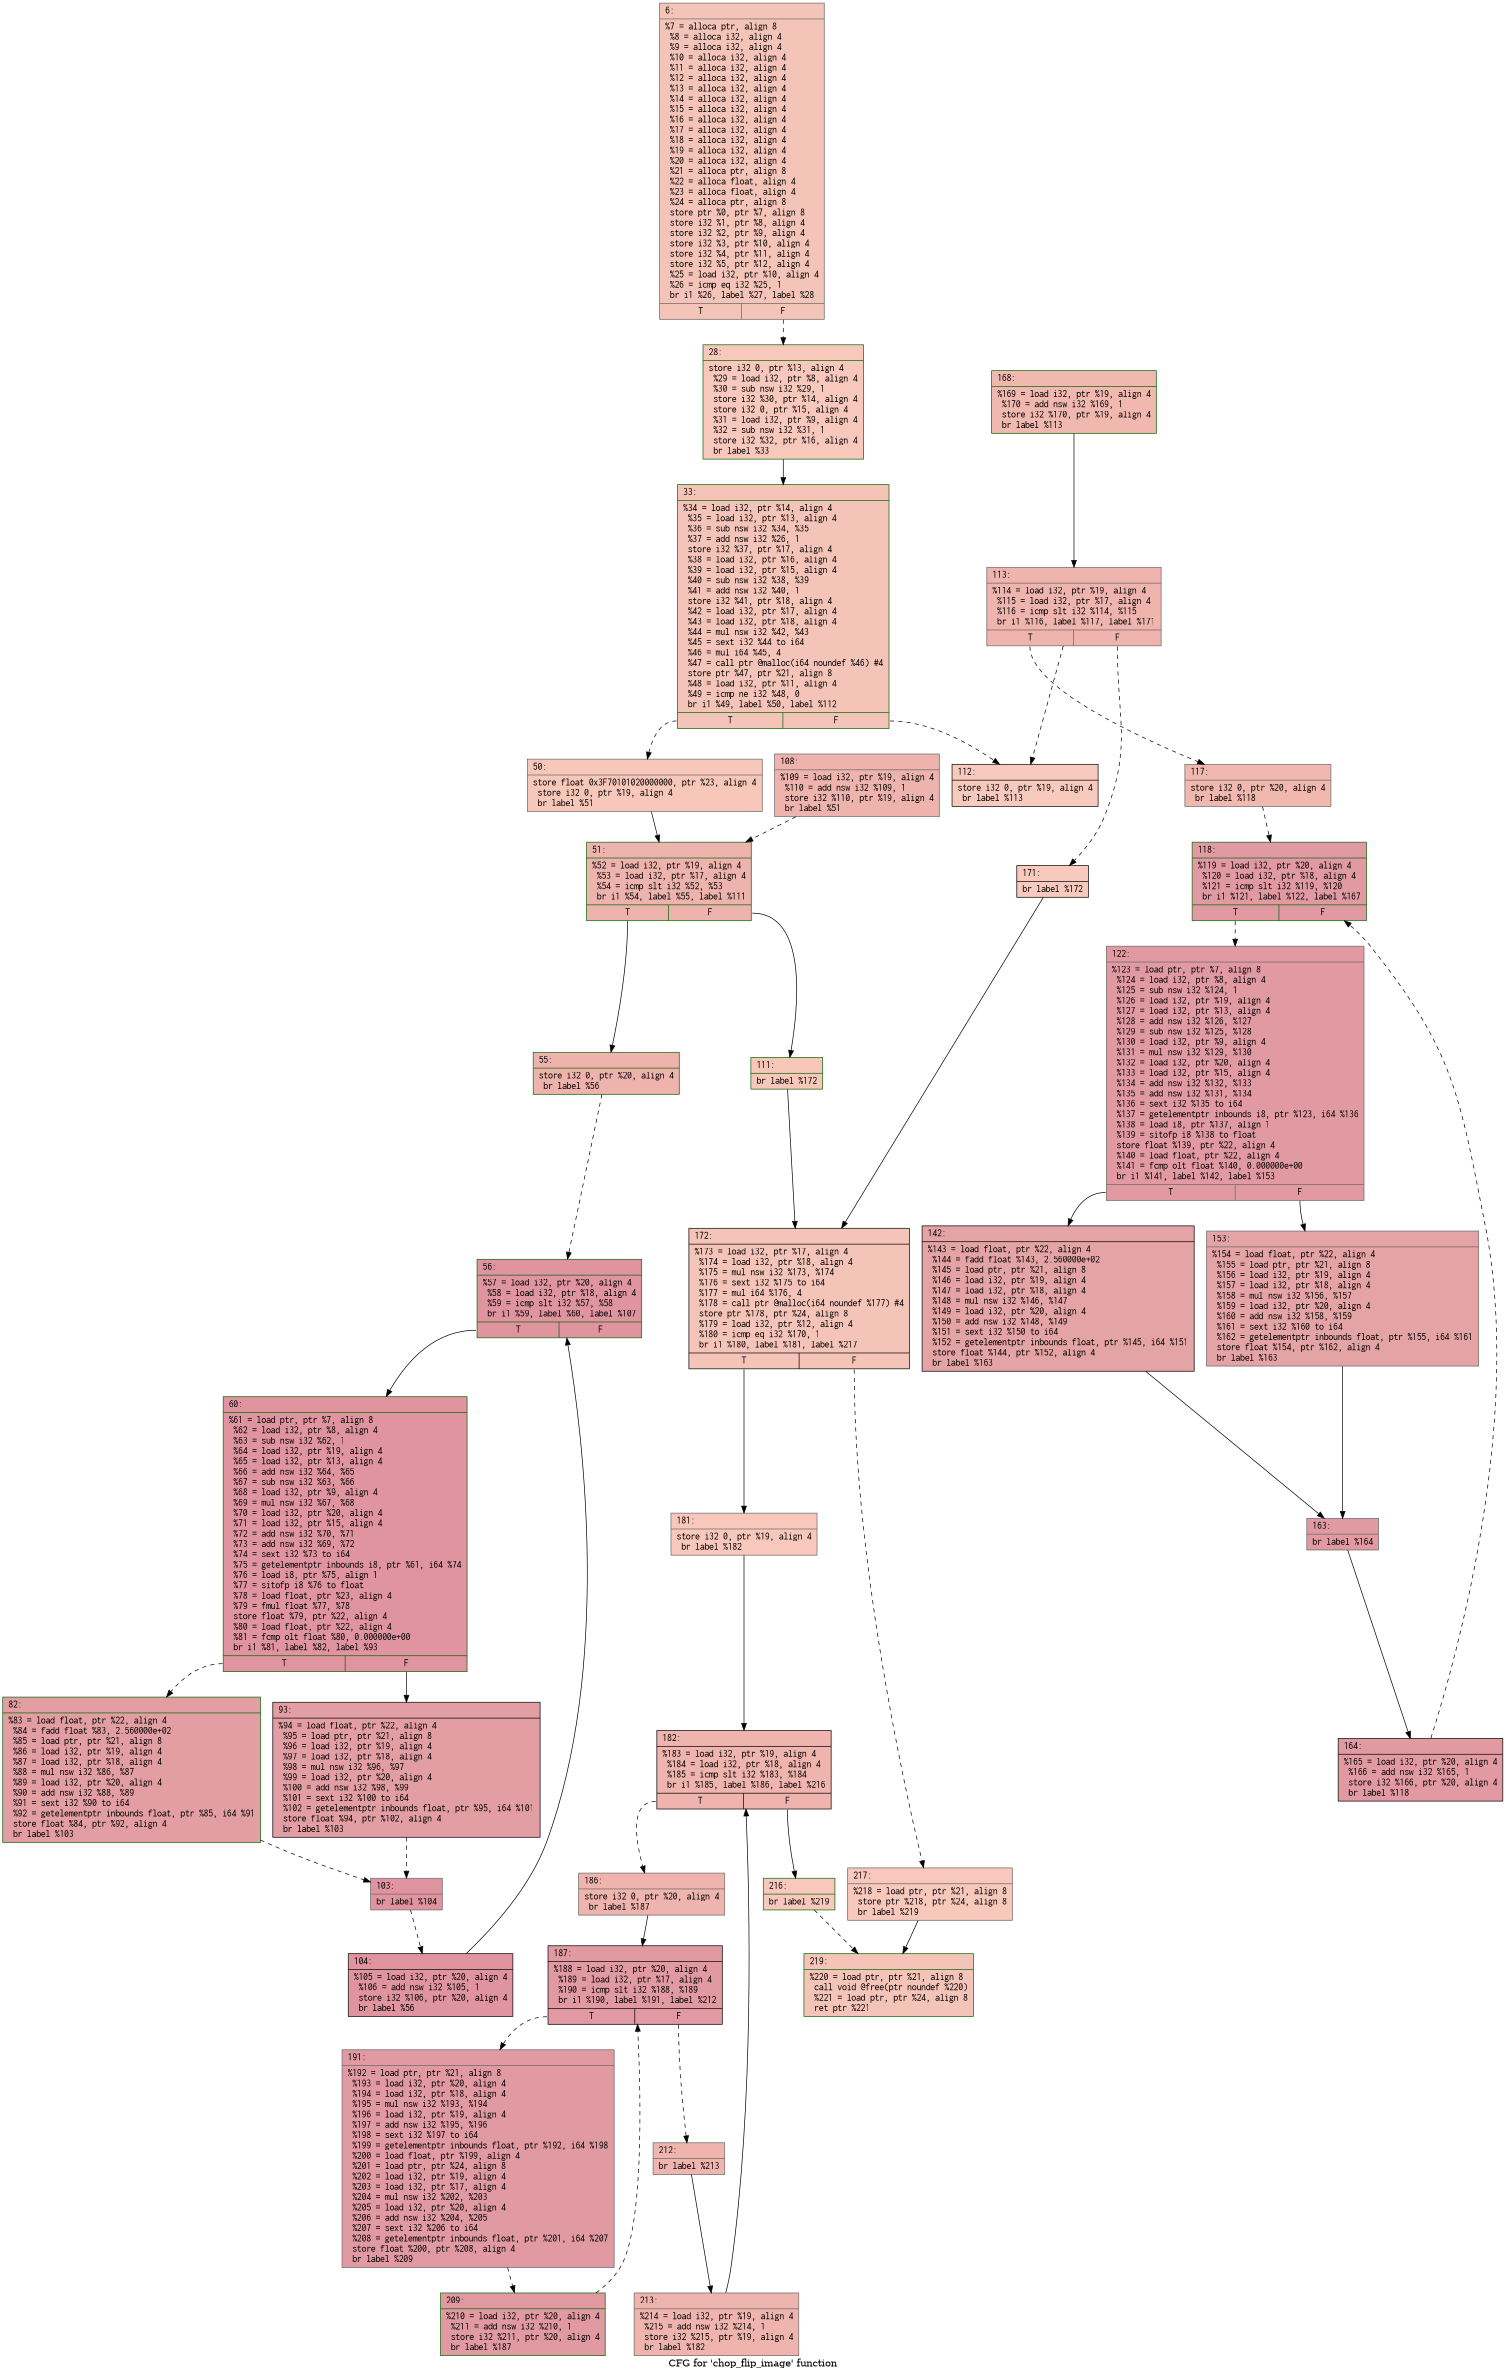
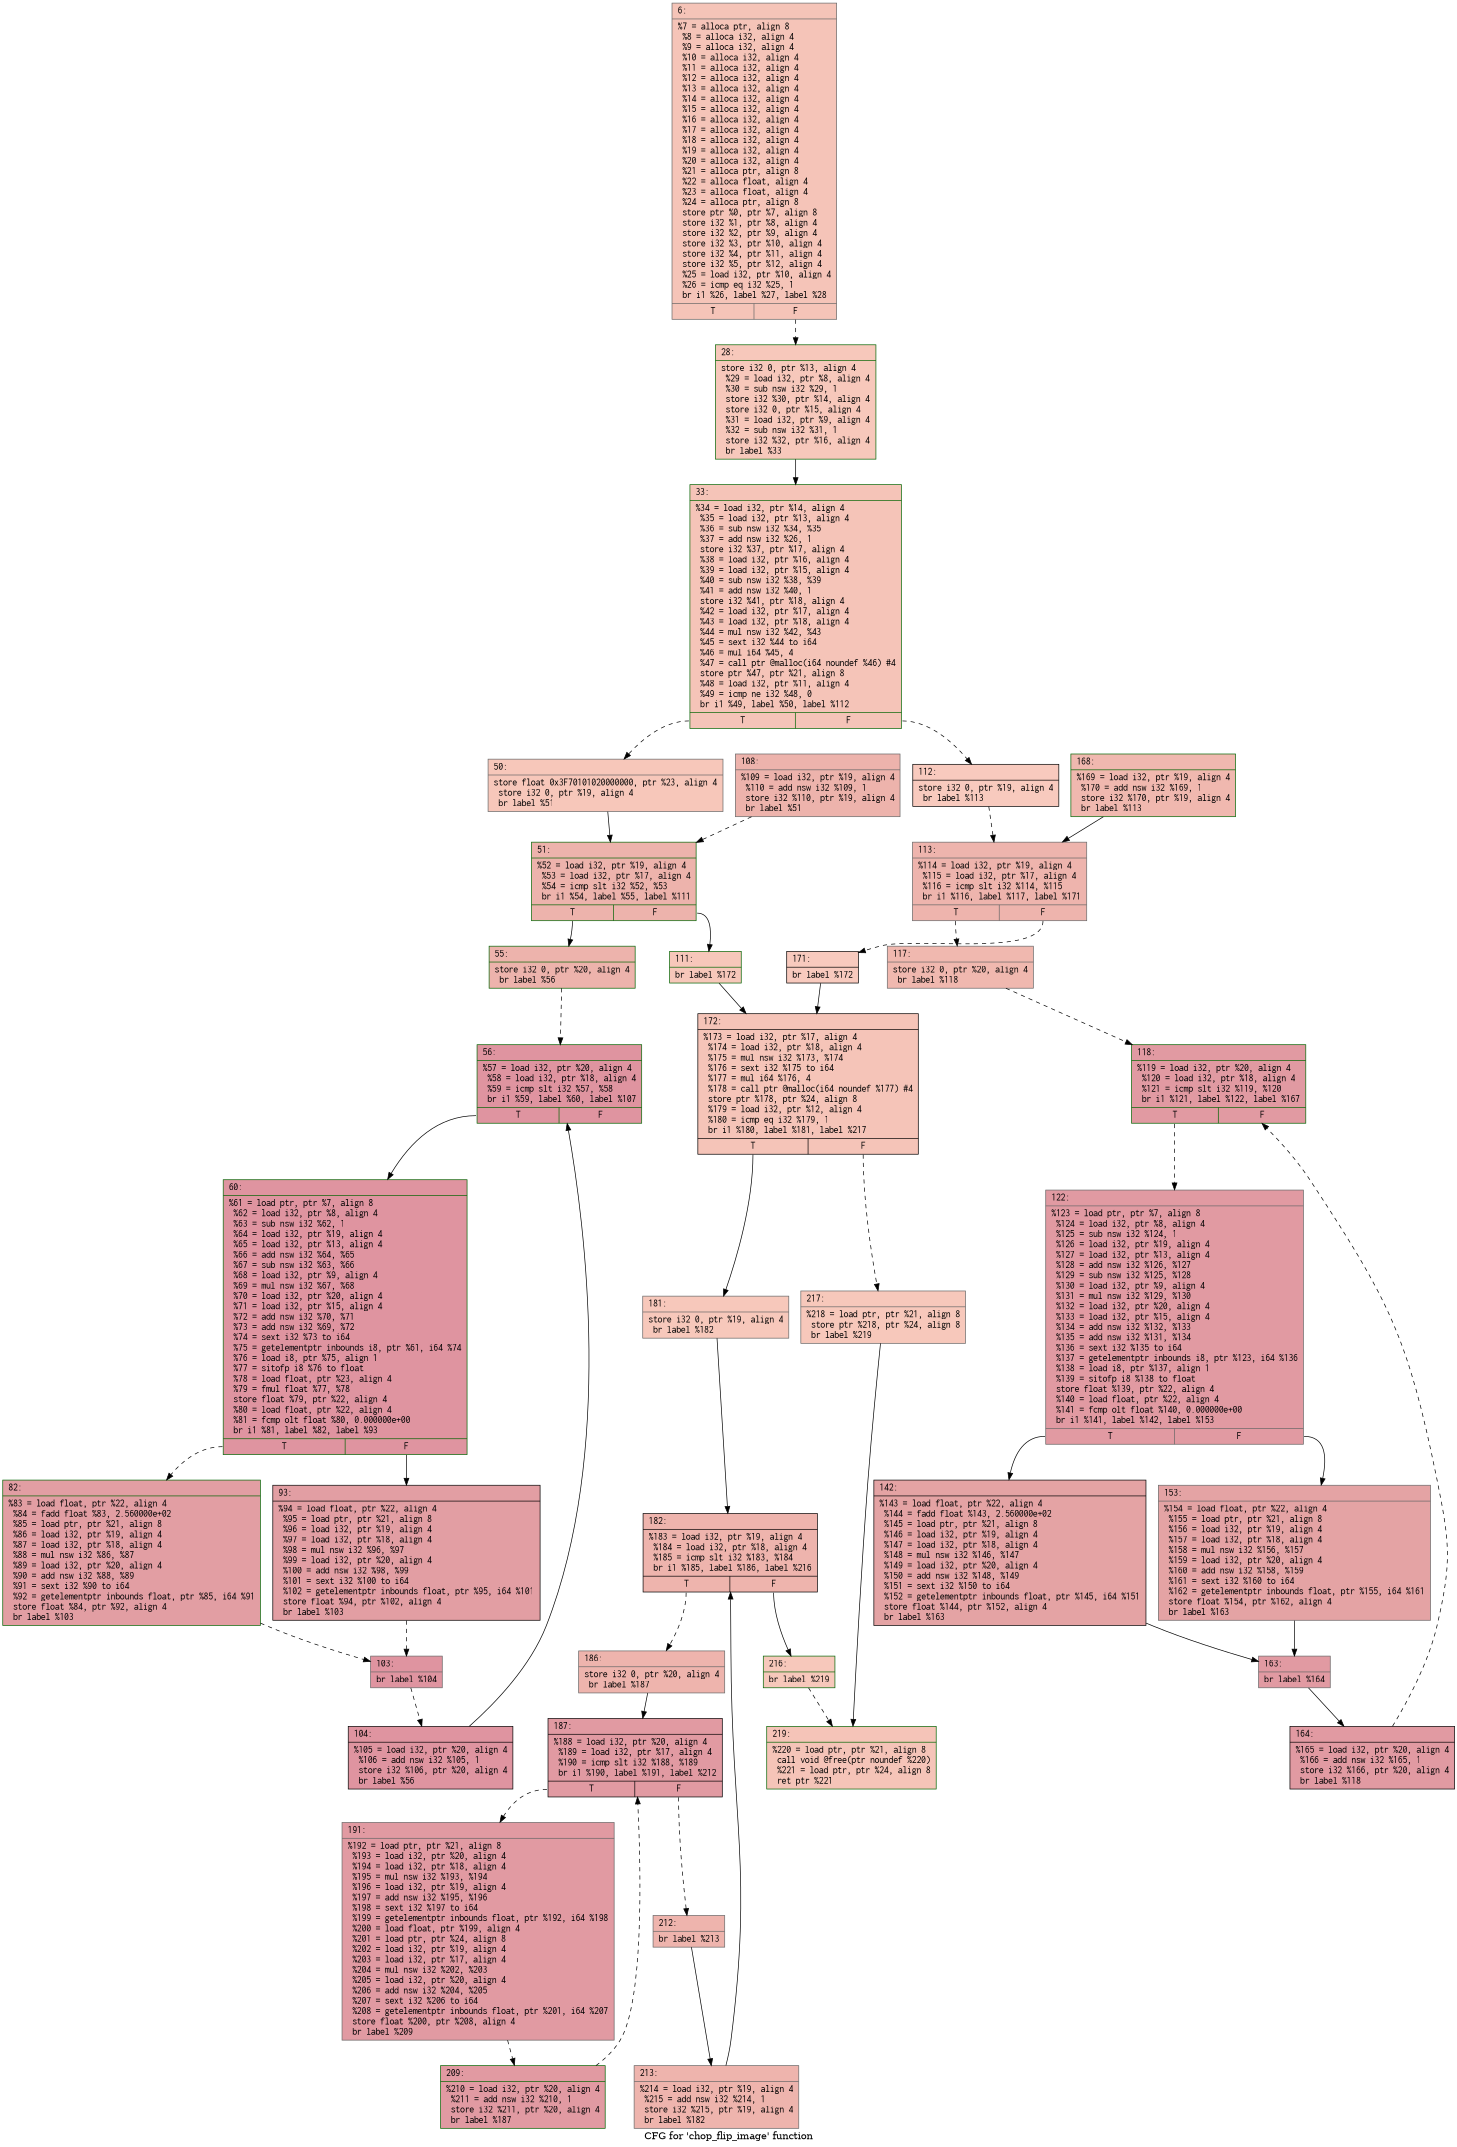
(1048, 702) -> (991, 821)
(757, 1334) -> (766, 1120)
